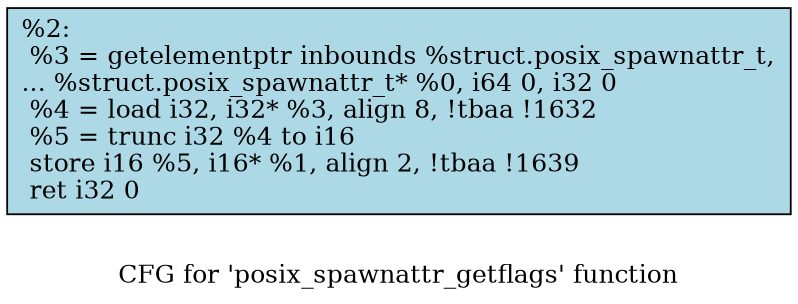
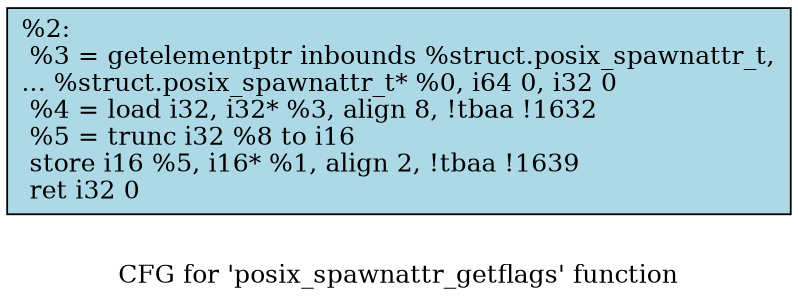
(189, 137) -> (189, 137)
